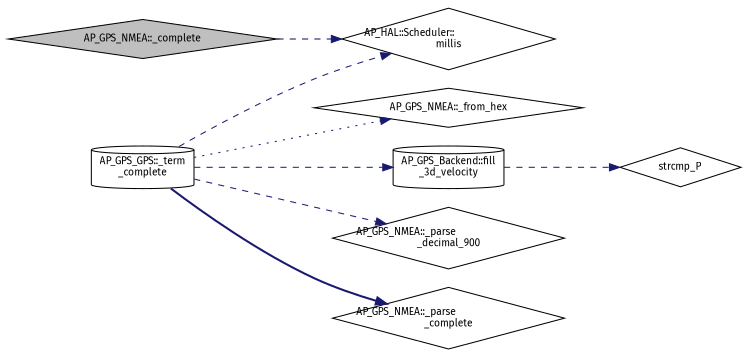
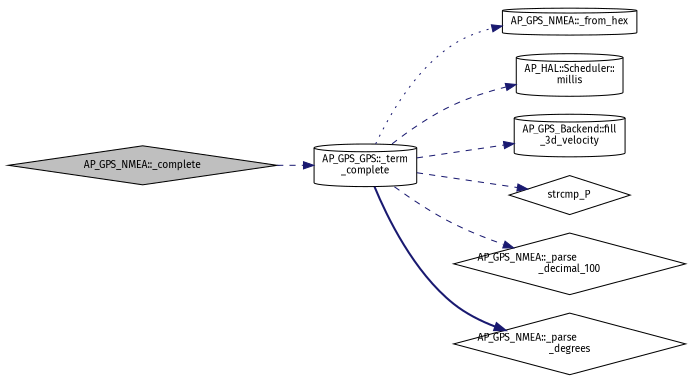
(304, 39) -> (290, 165)
(449, 39) -> (570, 75)
(449, 108) -> (570, 22)
(557, 167) -> (467, 180)
(449, 238) -> (570, 264)
(449, 318) -> (570, 344)
